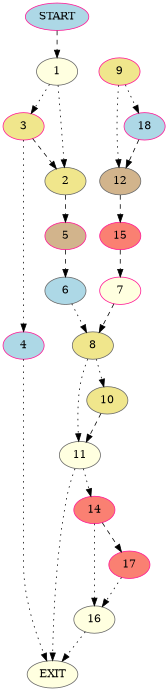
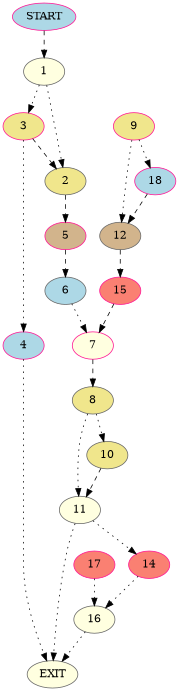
(77, 315) -> (77, 315)
(110, 534) -> none
